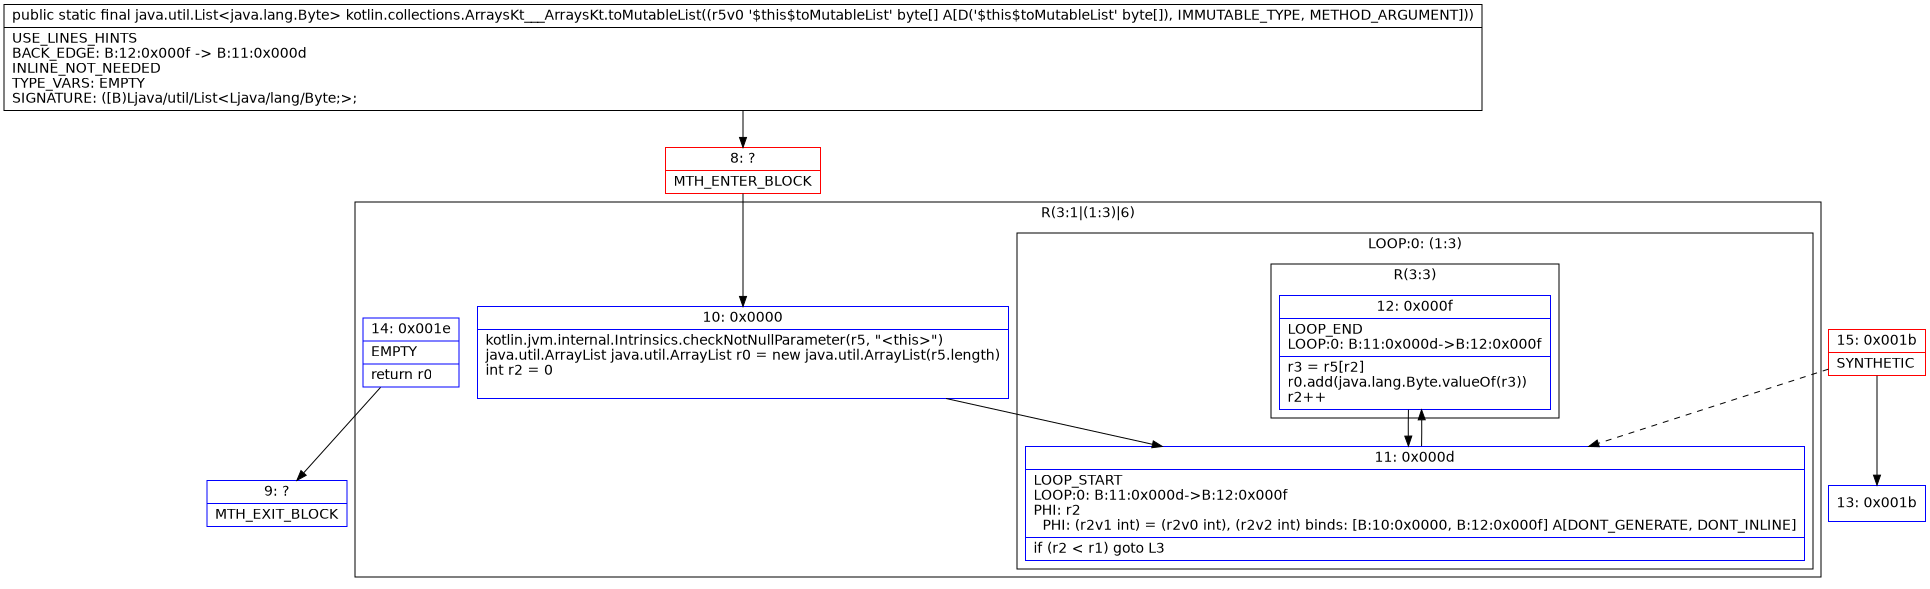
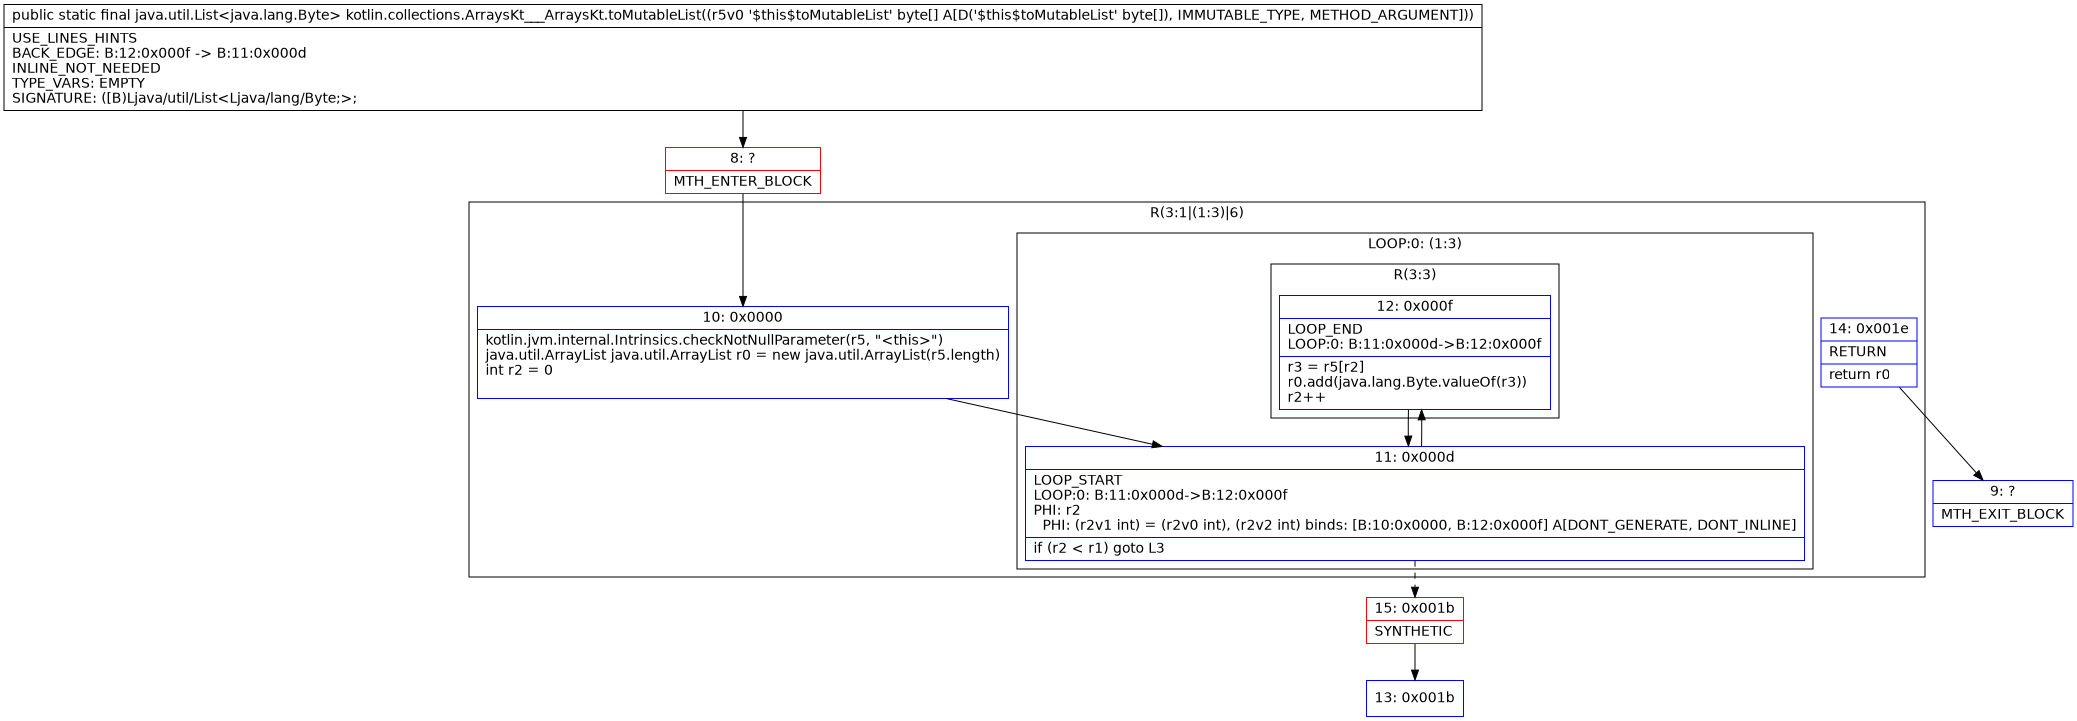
(394, 352) -> (1858, 352)
(1713, 406) -> (1415, 574)
